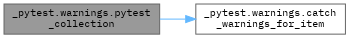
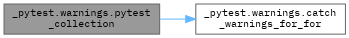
(271, 19) -> (271, 19)
